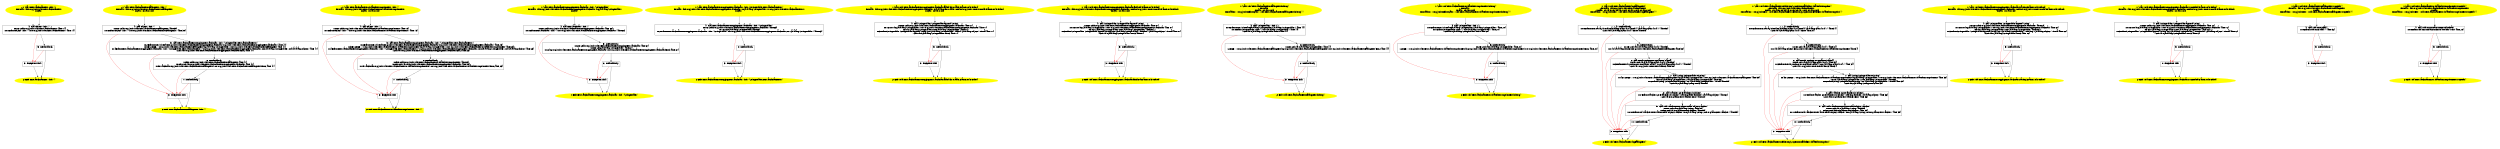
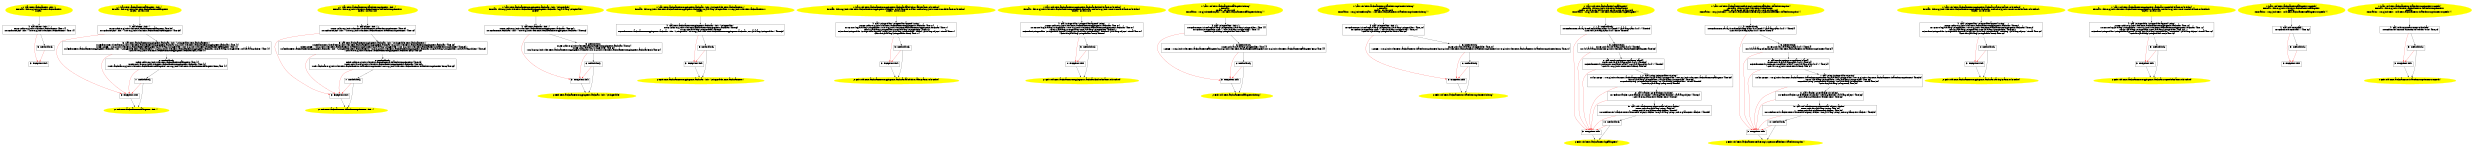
(39, 81) -> none
(394, 110) -> (346, 110)
